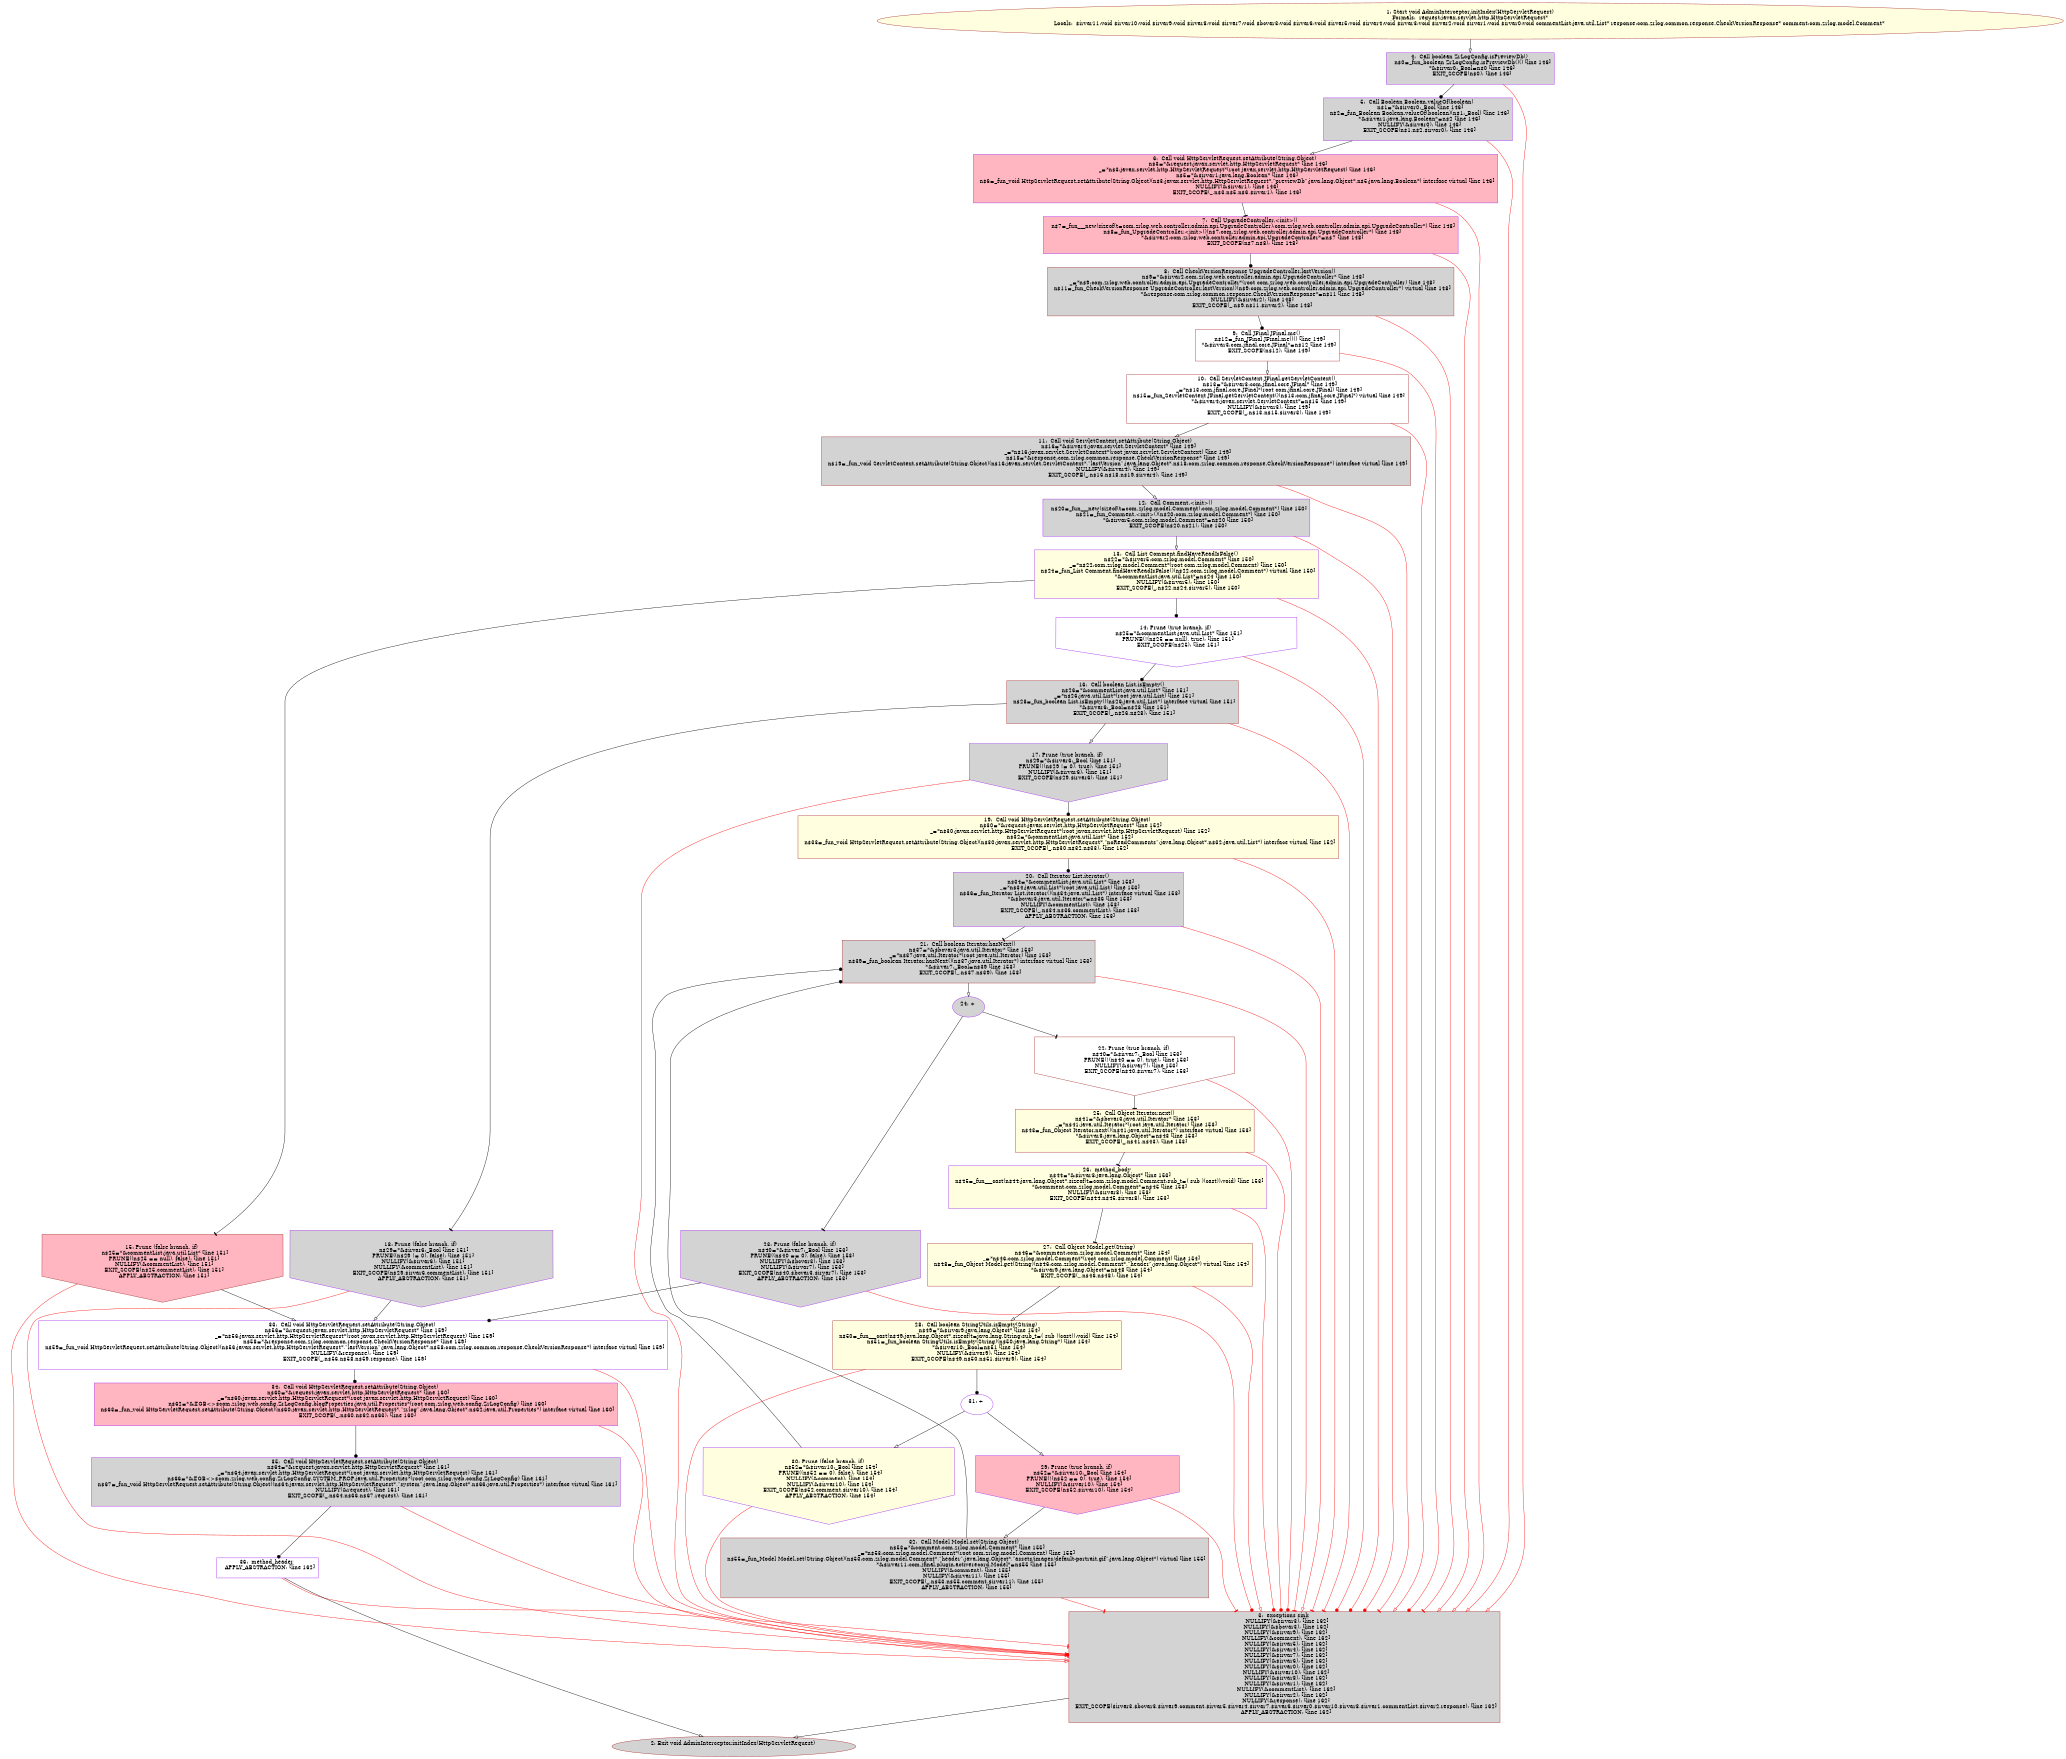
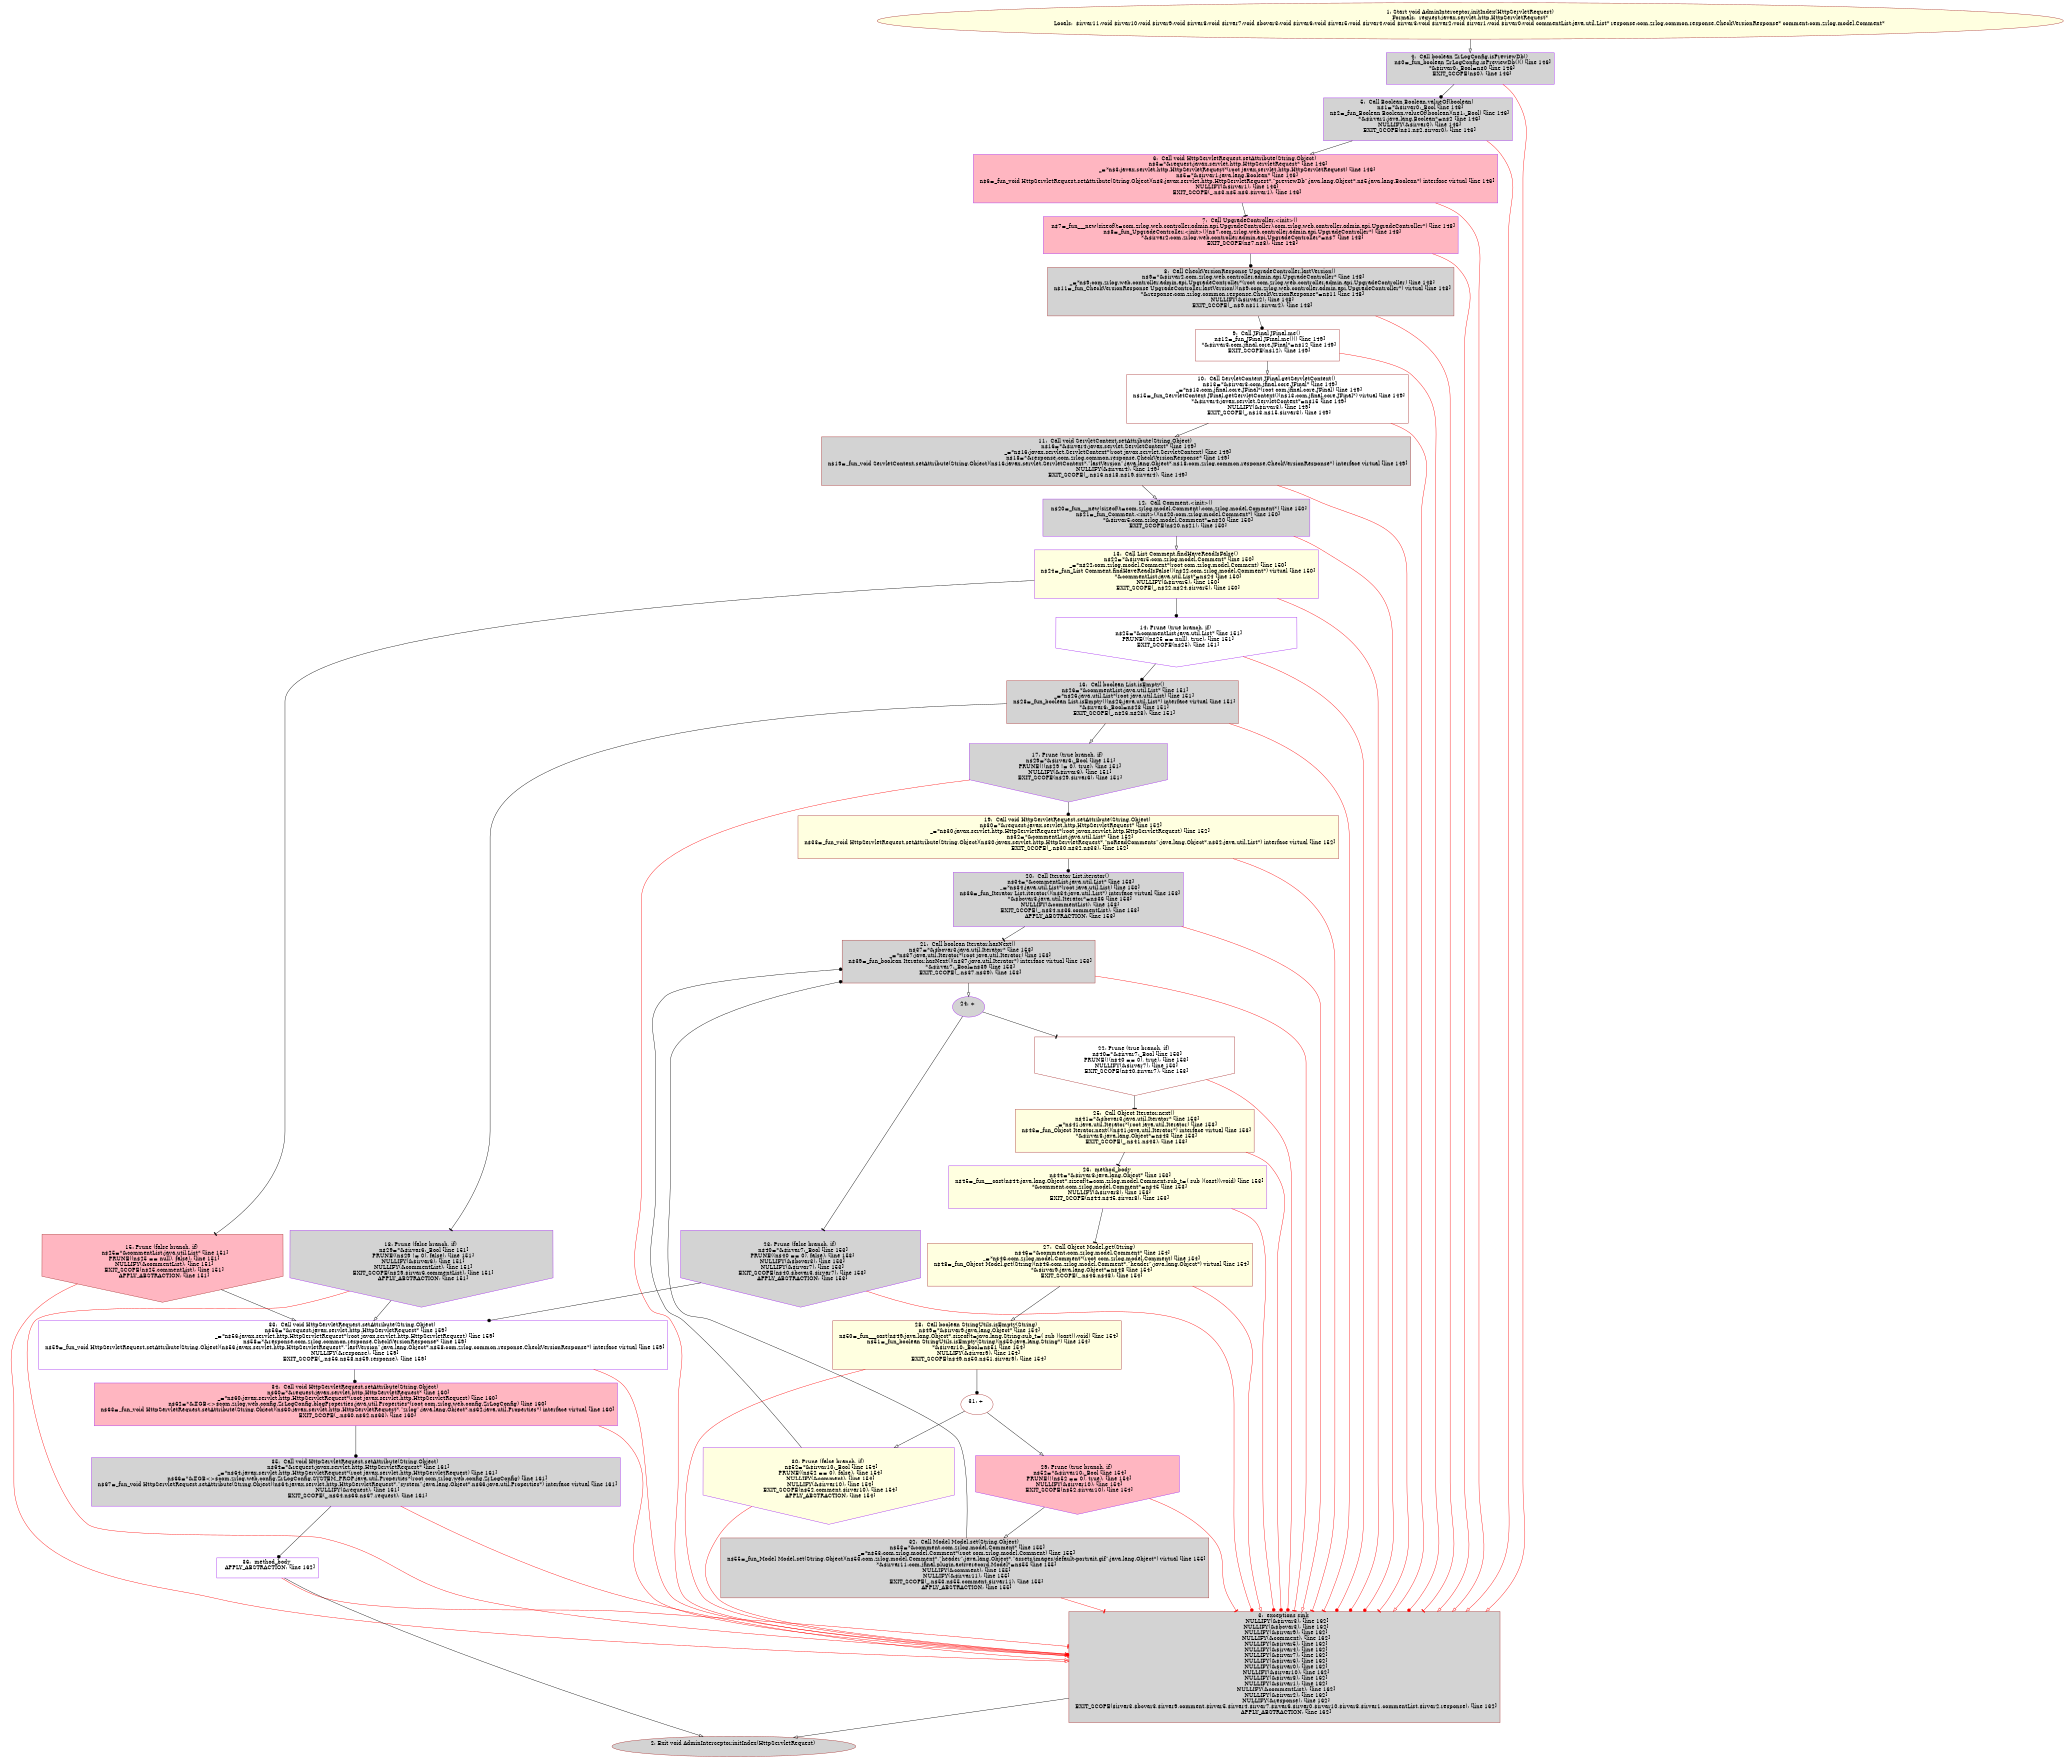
(977, 1404) -> (977, 1404)
(268, 1568) -> (268, 1568)
